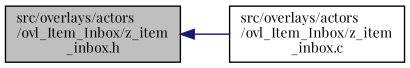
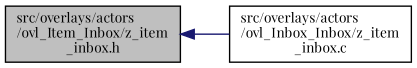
(317, 34) -> (320, 34)
